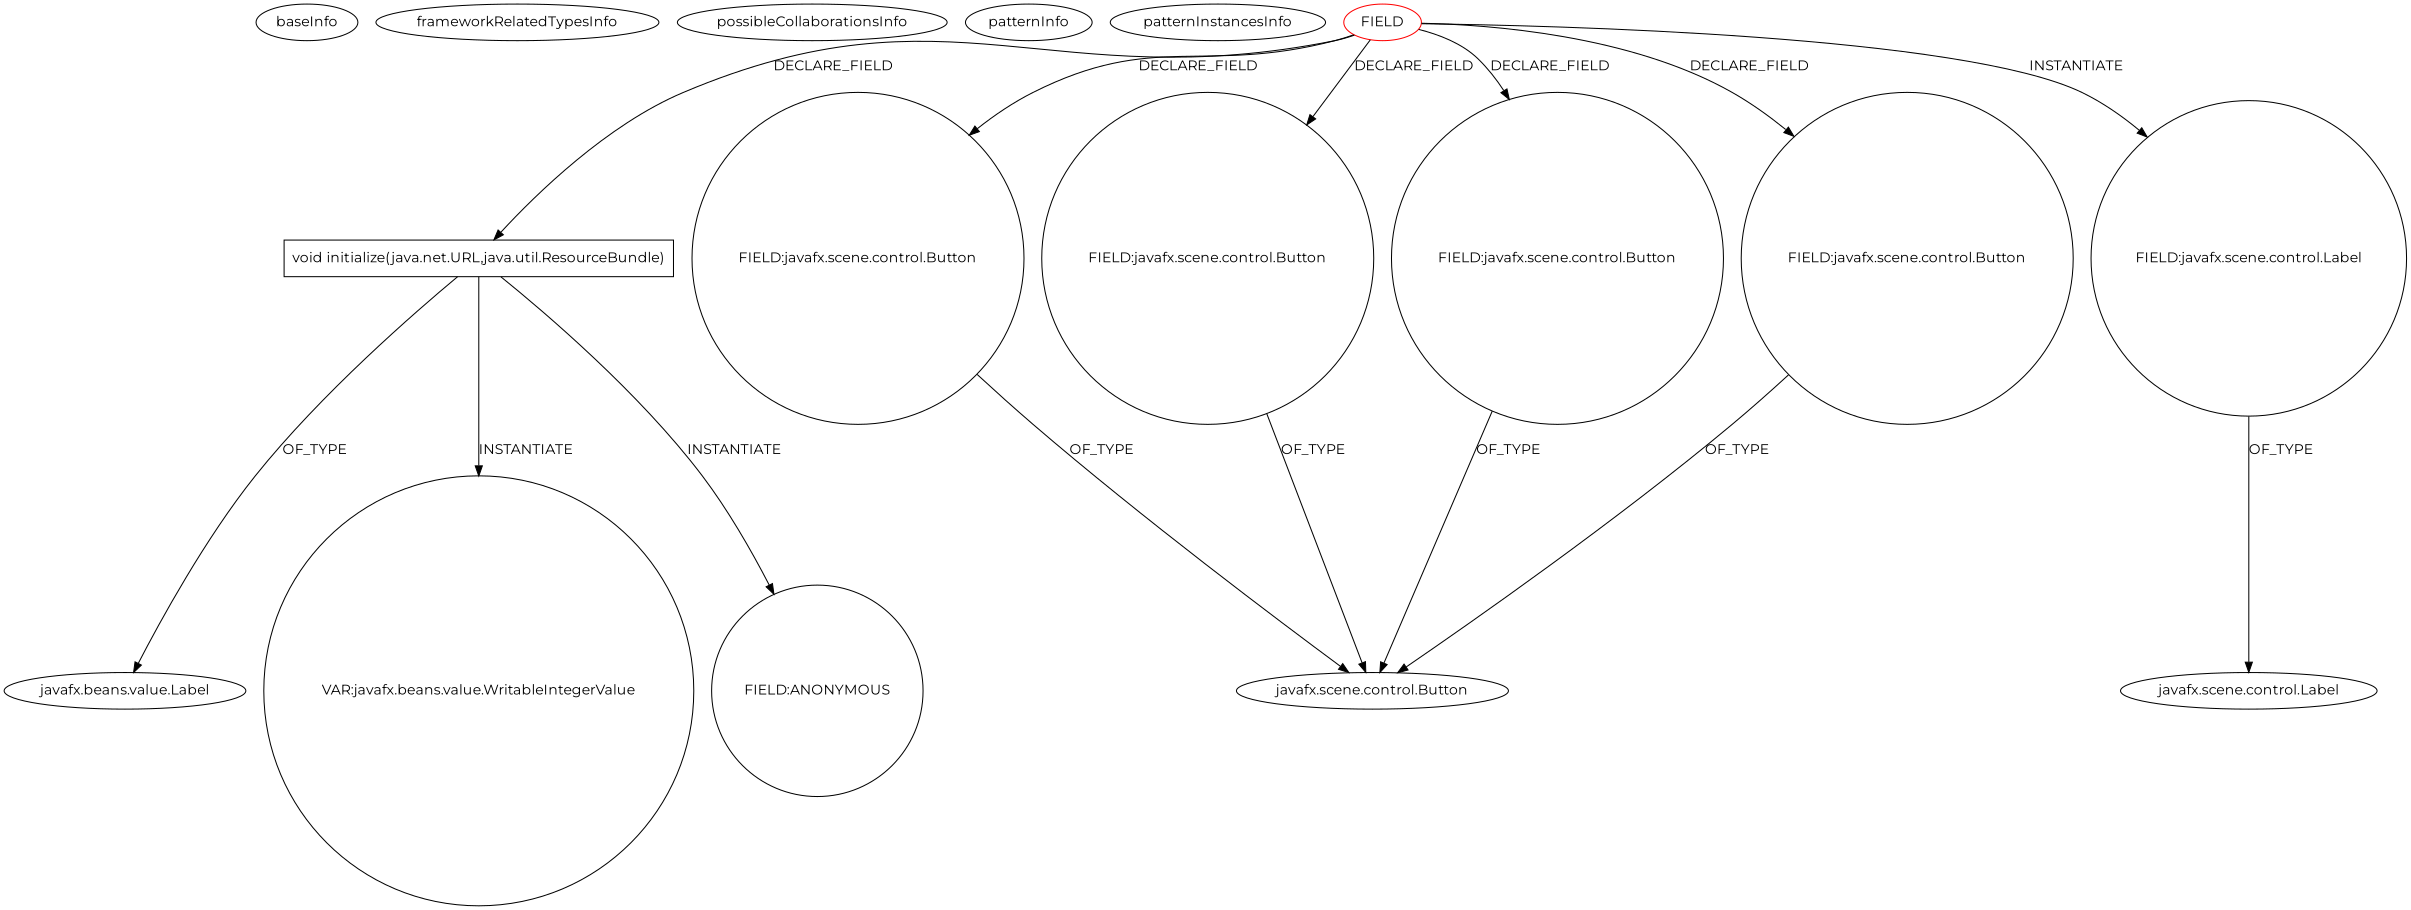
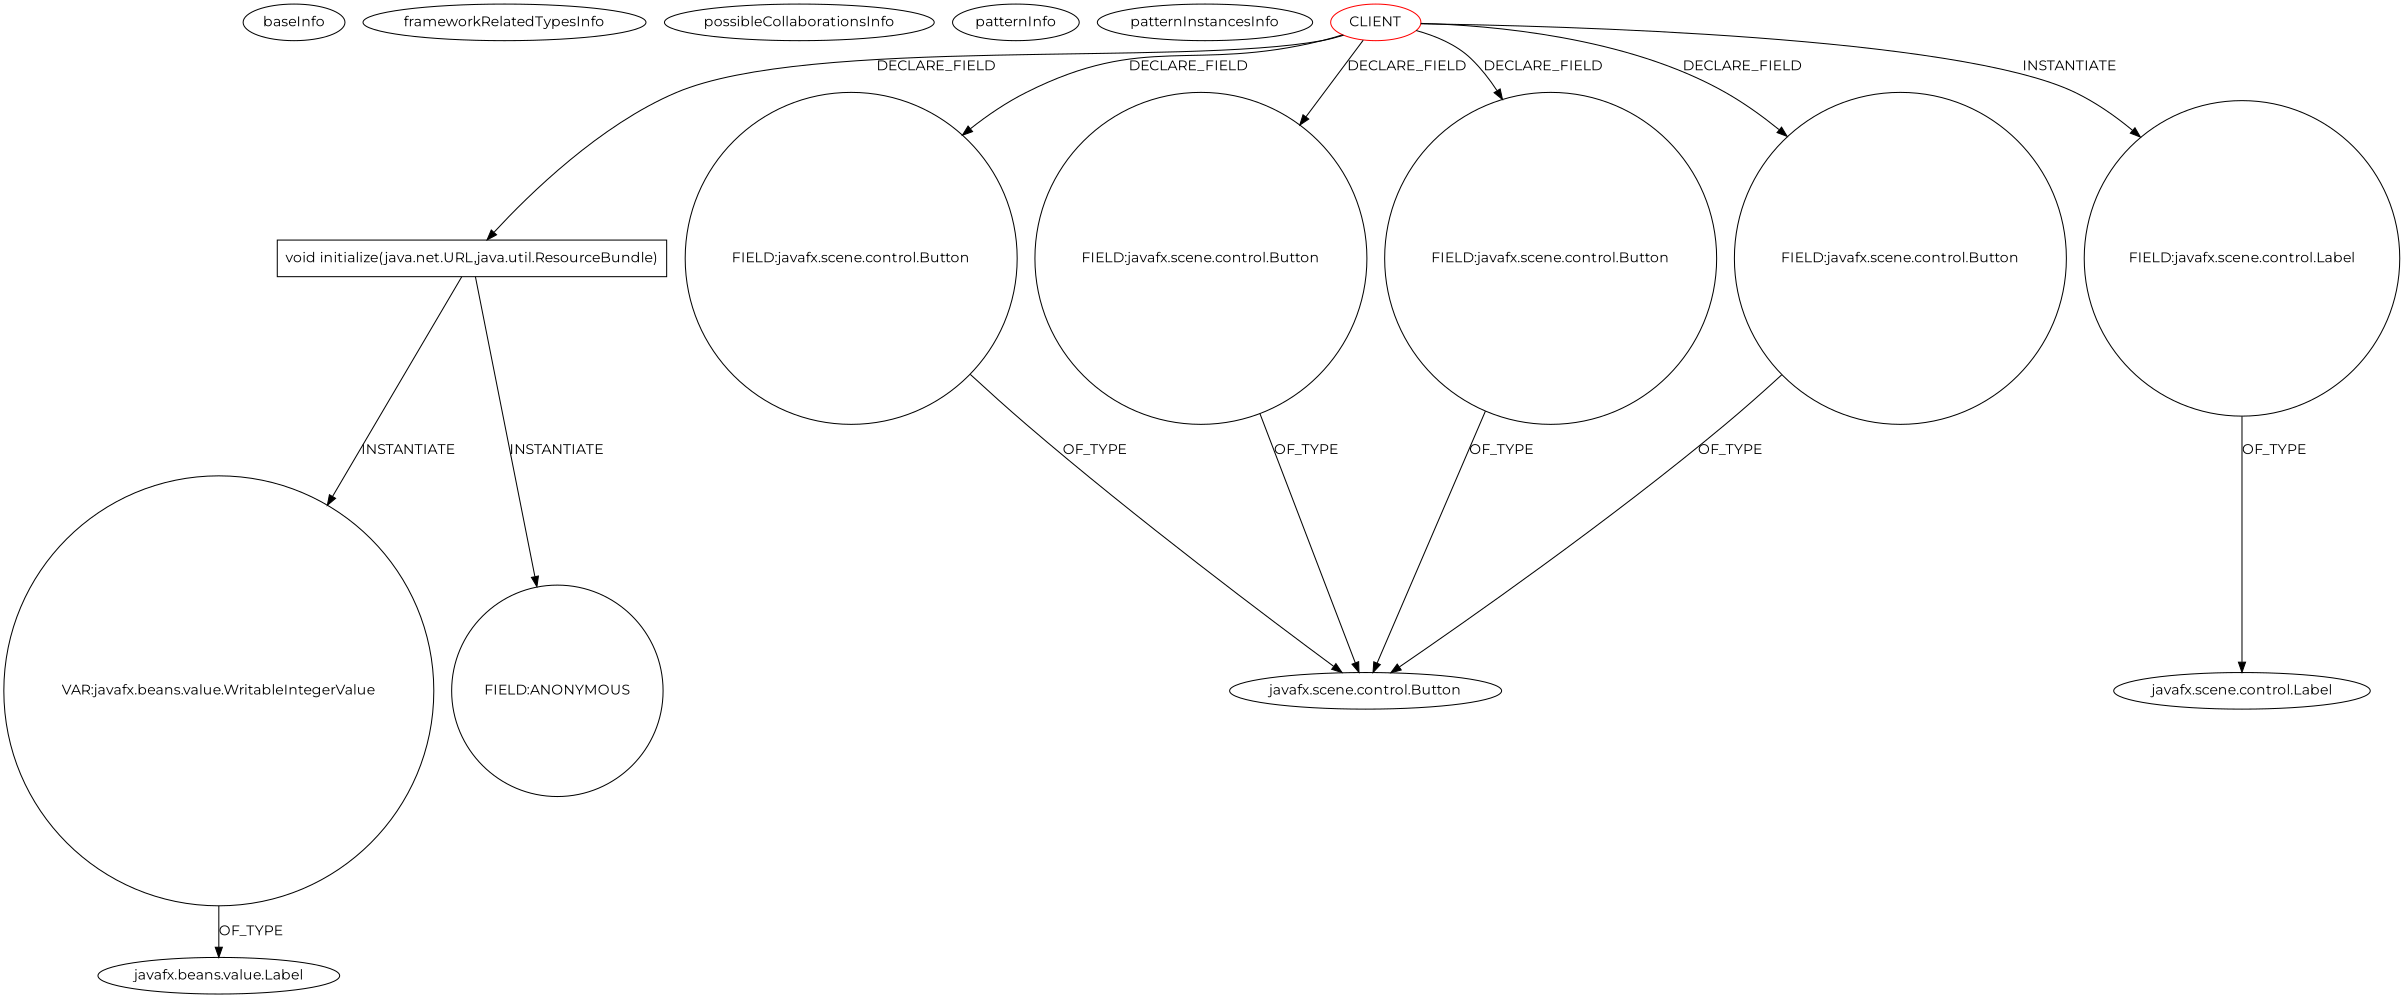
(1383, 22) -> (1376, 22)
(276, 452) -> (219, 926)
